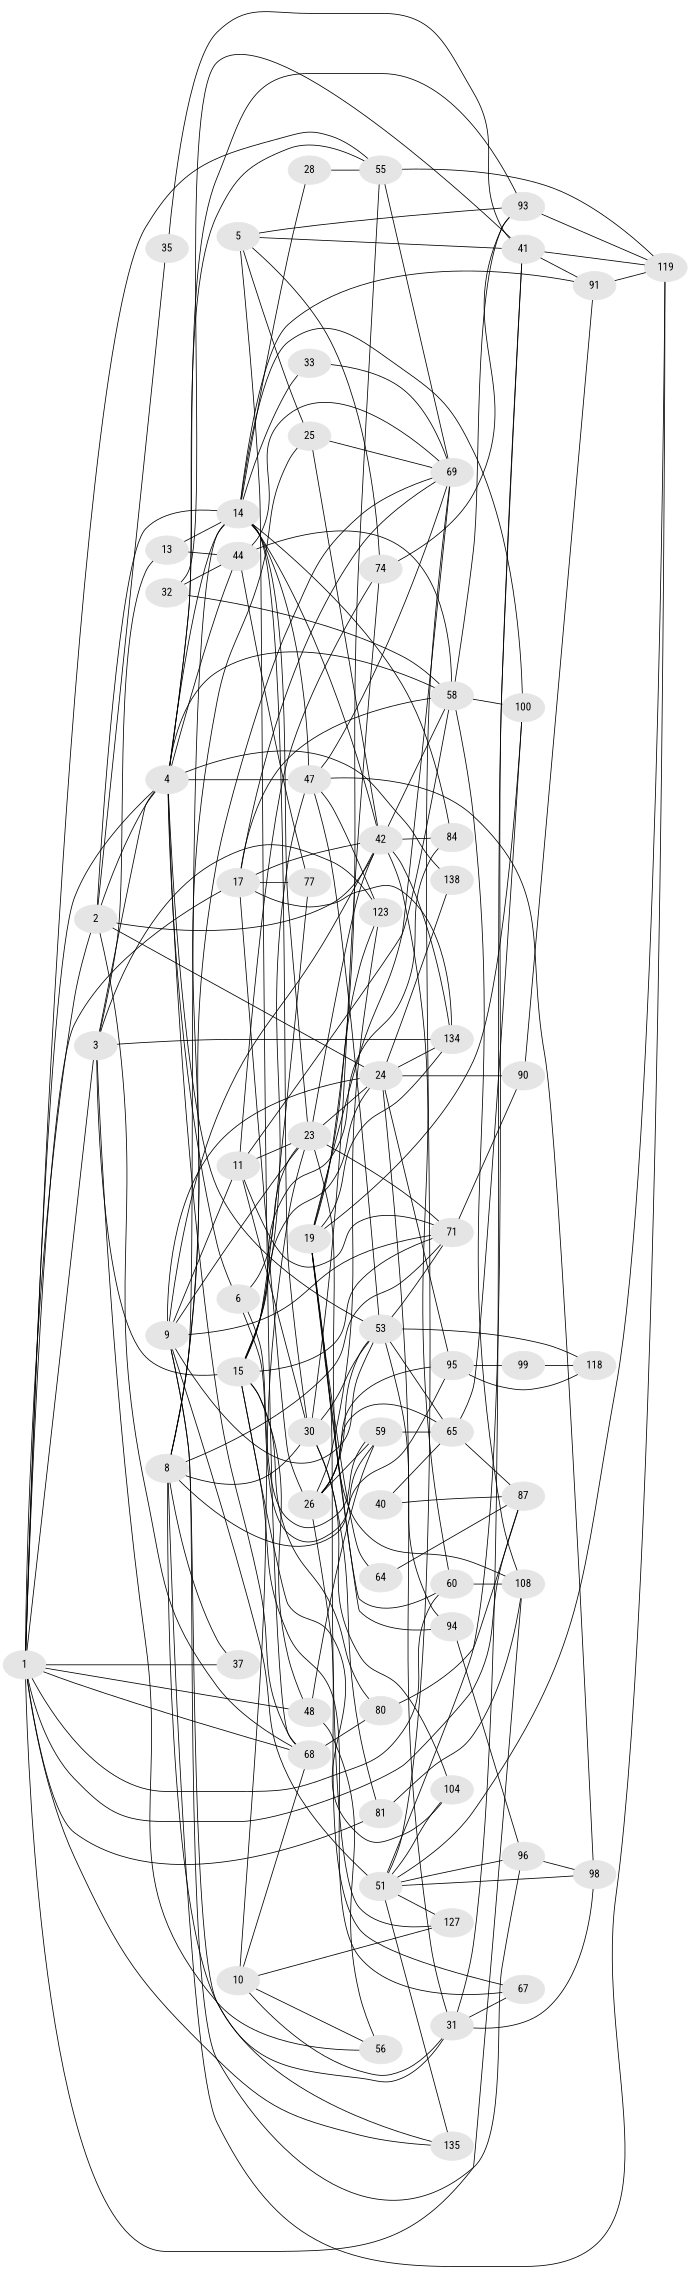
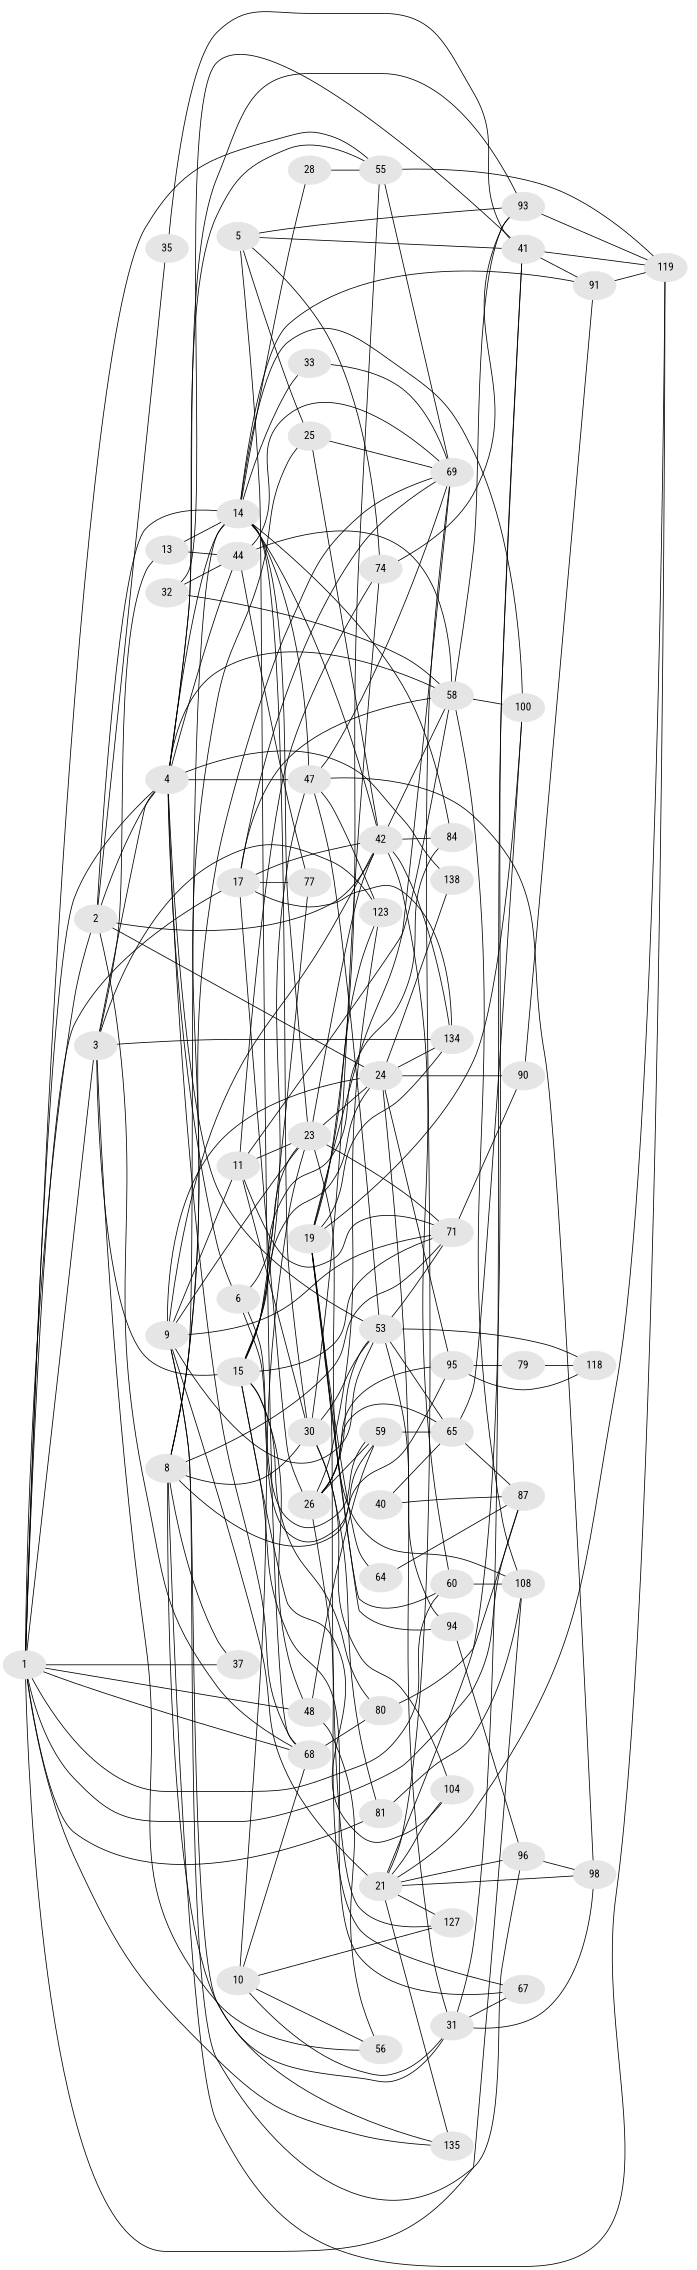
(523, 1366) -> (523, 1366)
(381, 1886) -> (381, 1886)
